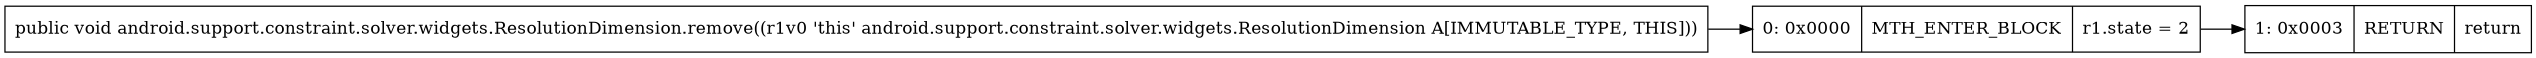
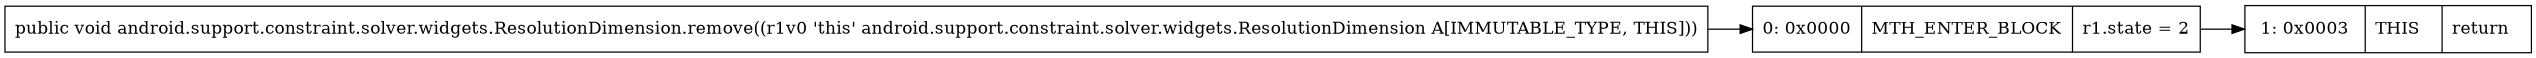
(2404, 29) -> (2398, 29)
